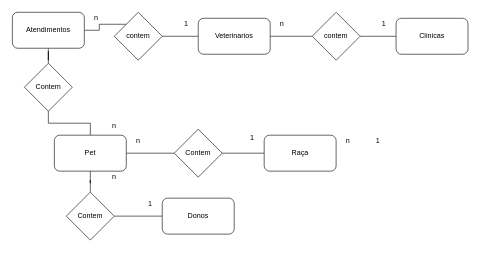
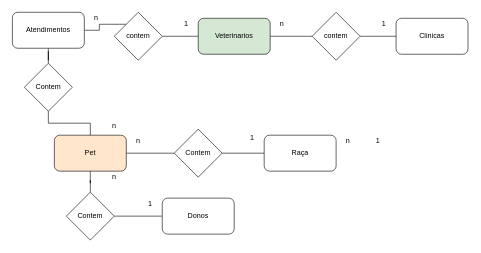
(234, 36) -> (234, 36)
(90, 153) -> (90, 153)
